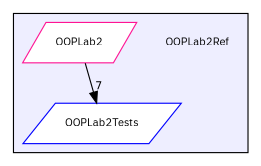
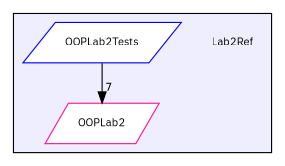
(198, 43) -> (232, 43)
(89, 78) -> (102, 78)
